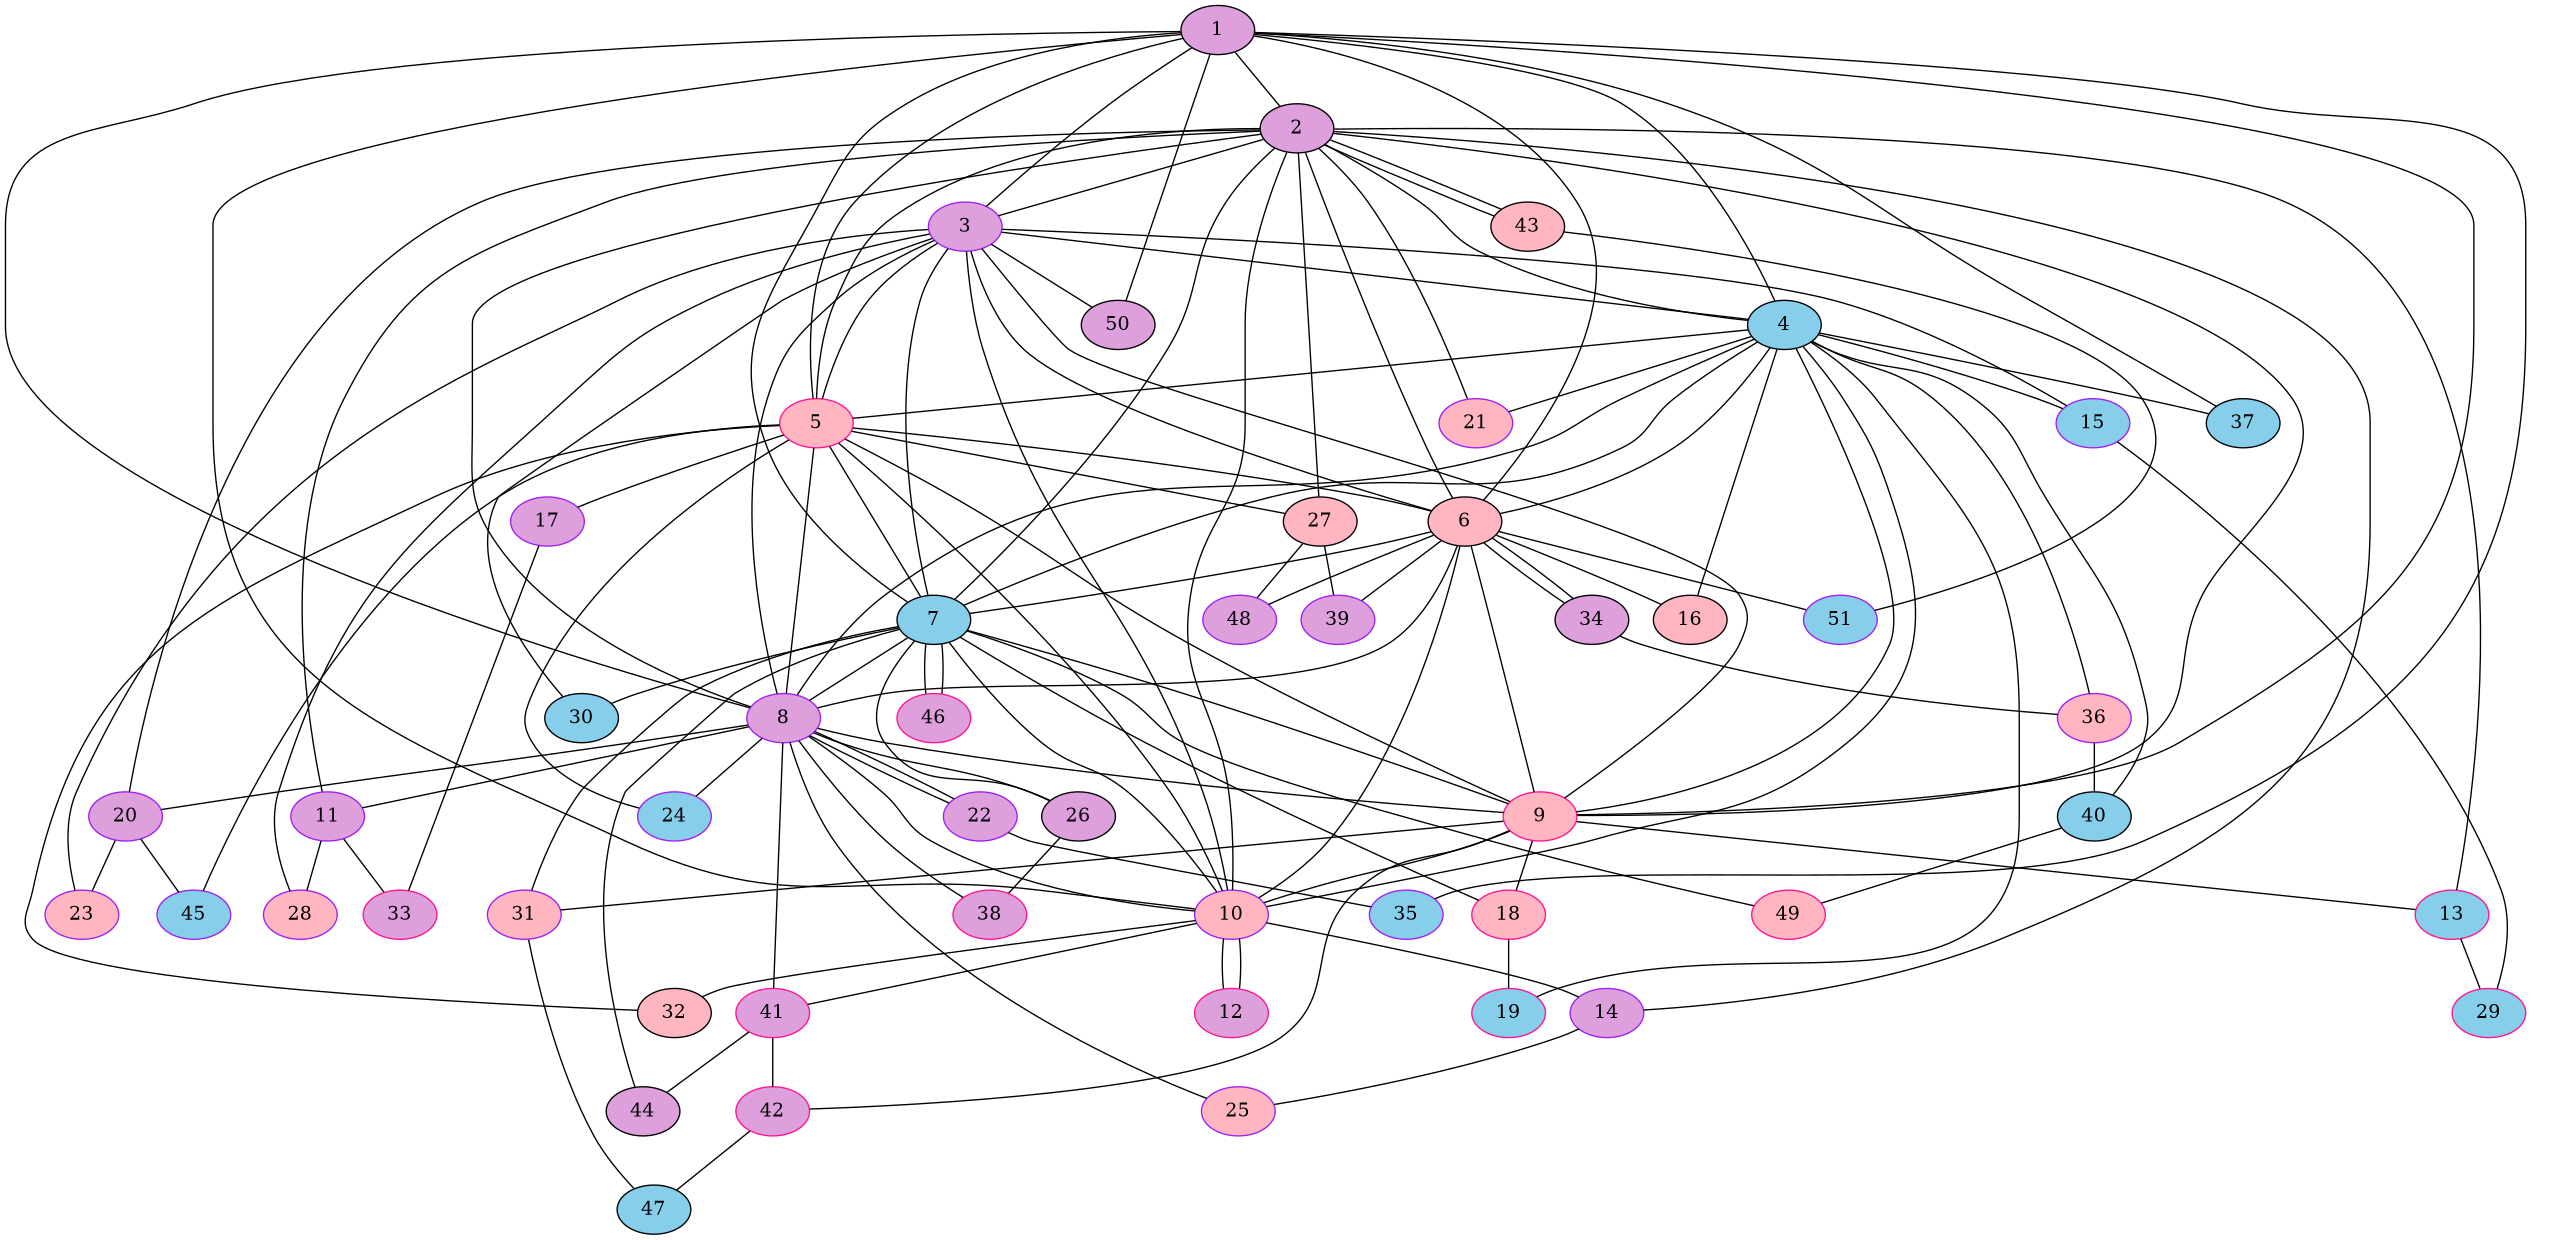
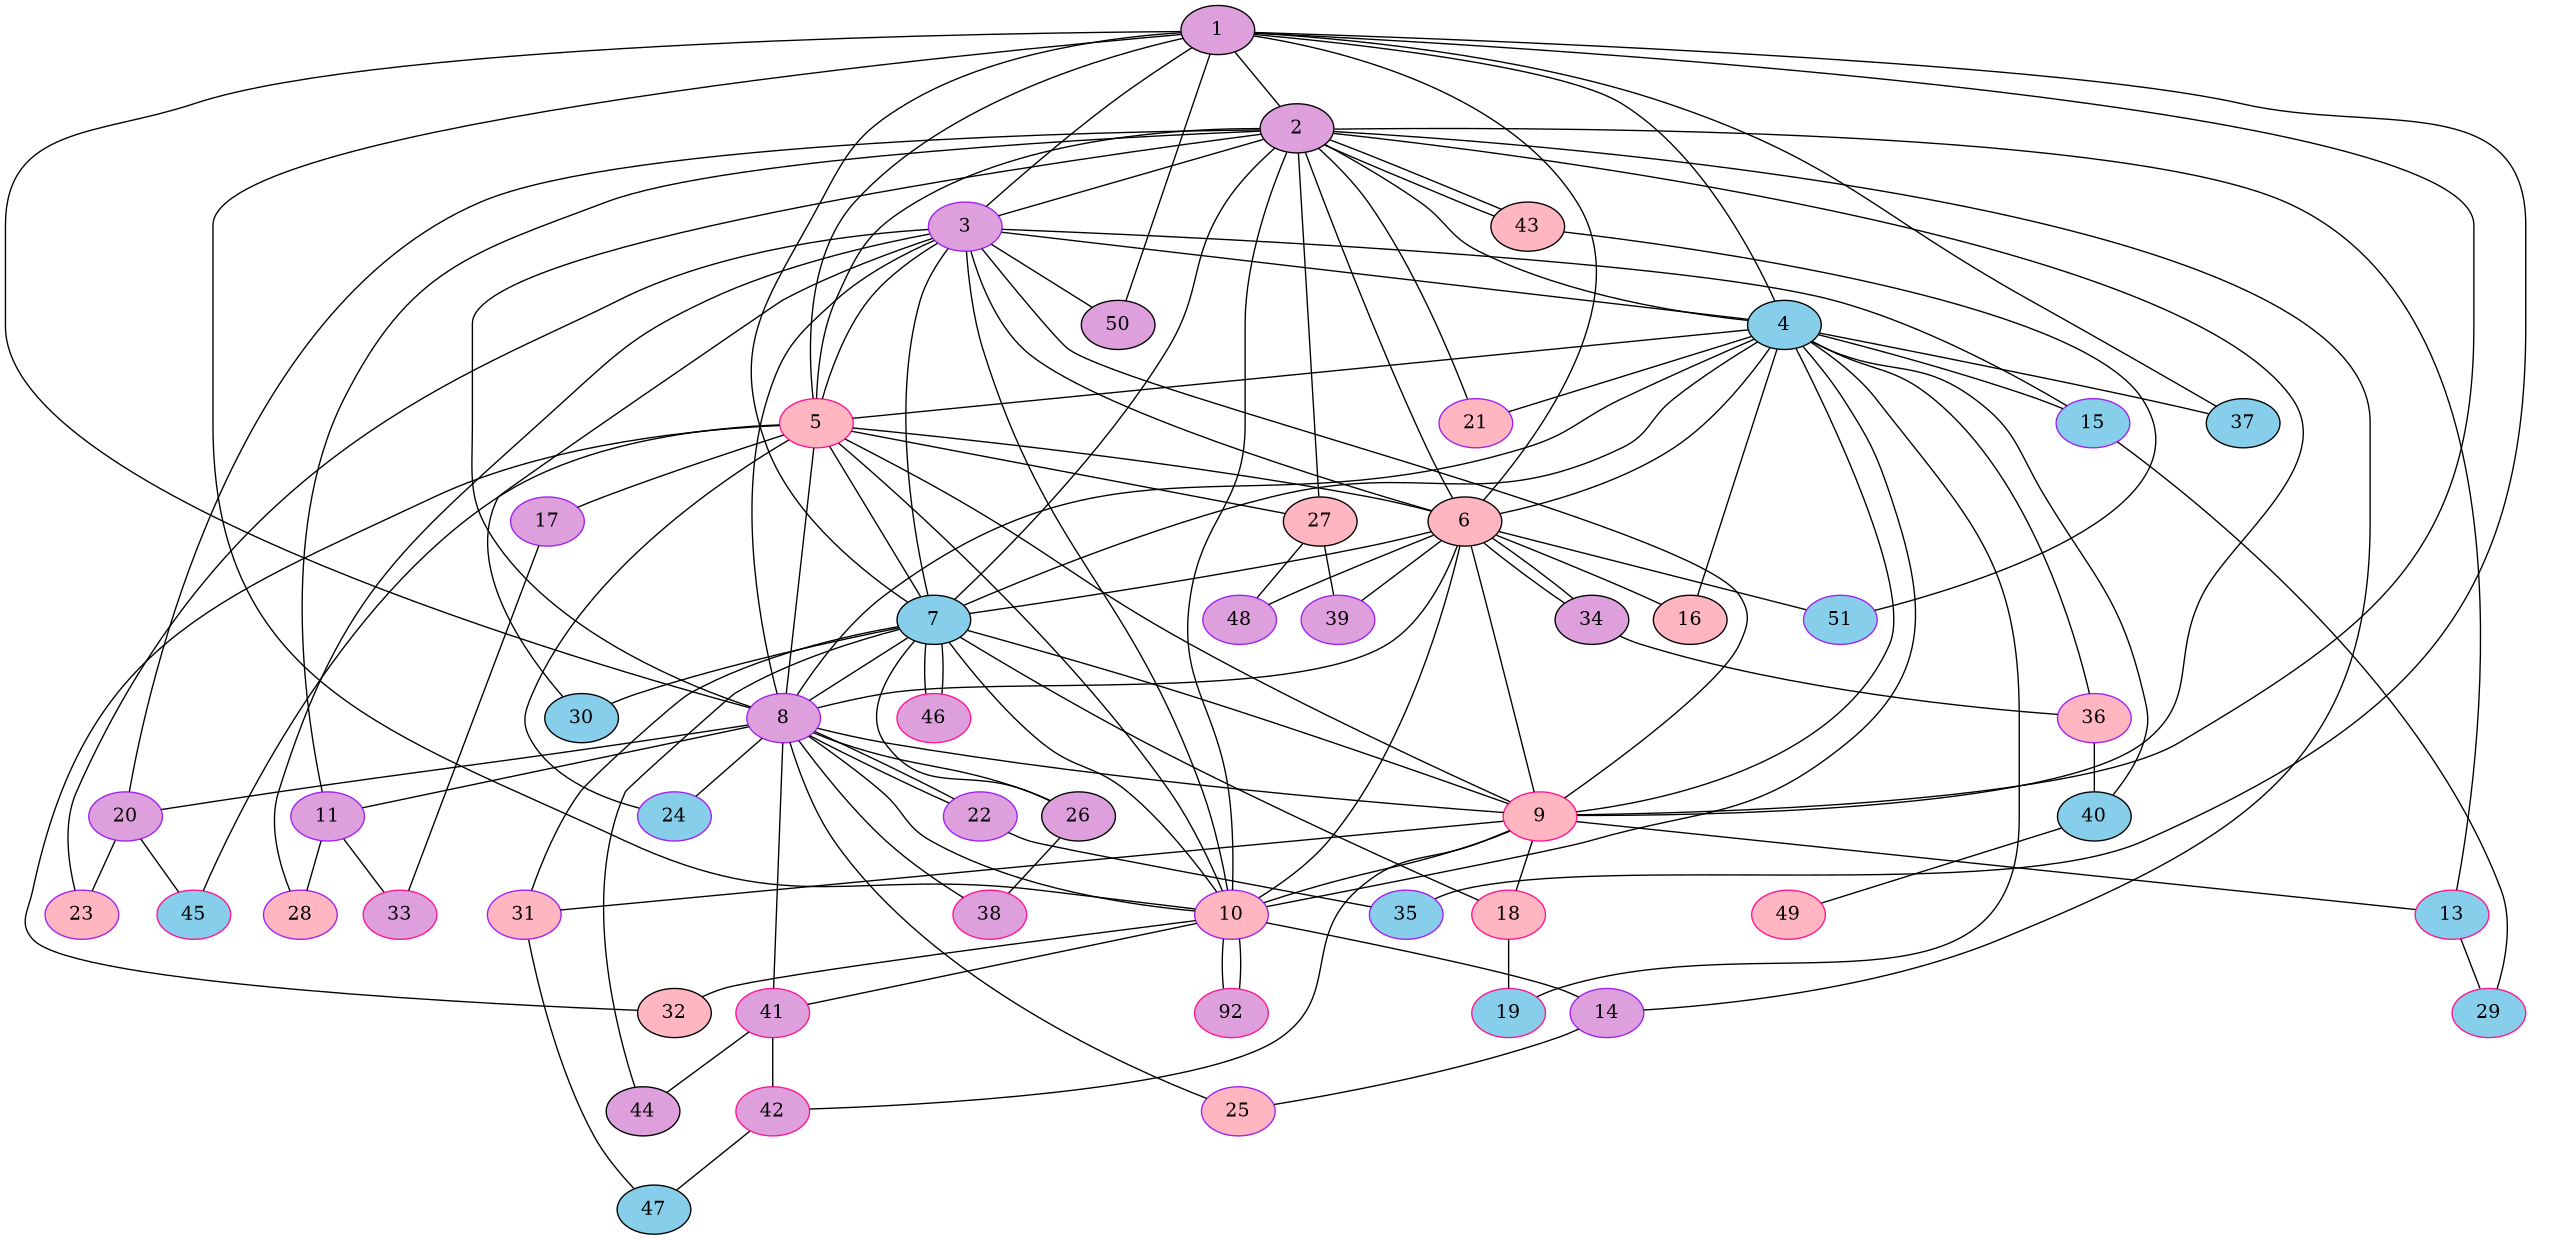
(1388, 812) -> none
(194, 915) -> (194, 915)
(1231, 1013) -> (1231, 1013)
